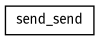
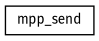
(50, 20) -> (50, 20)
